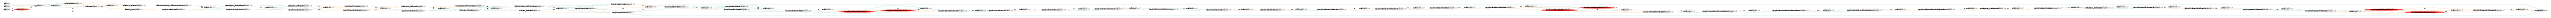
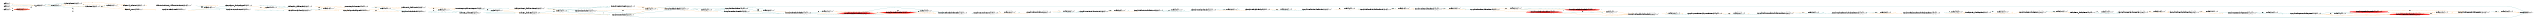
(980, 11) -> none
